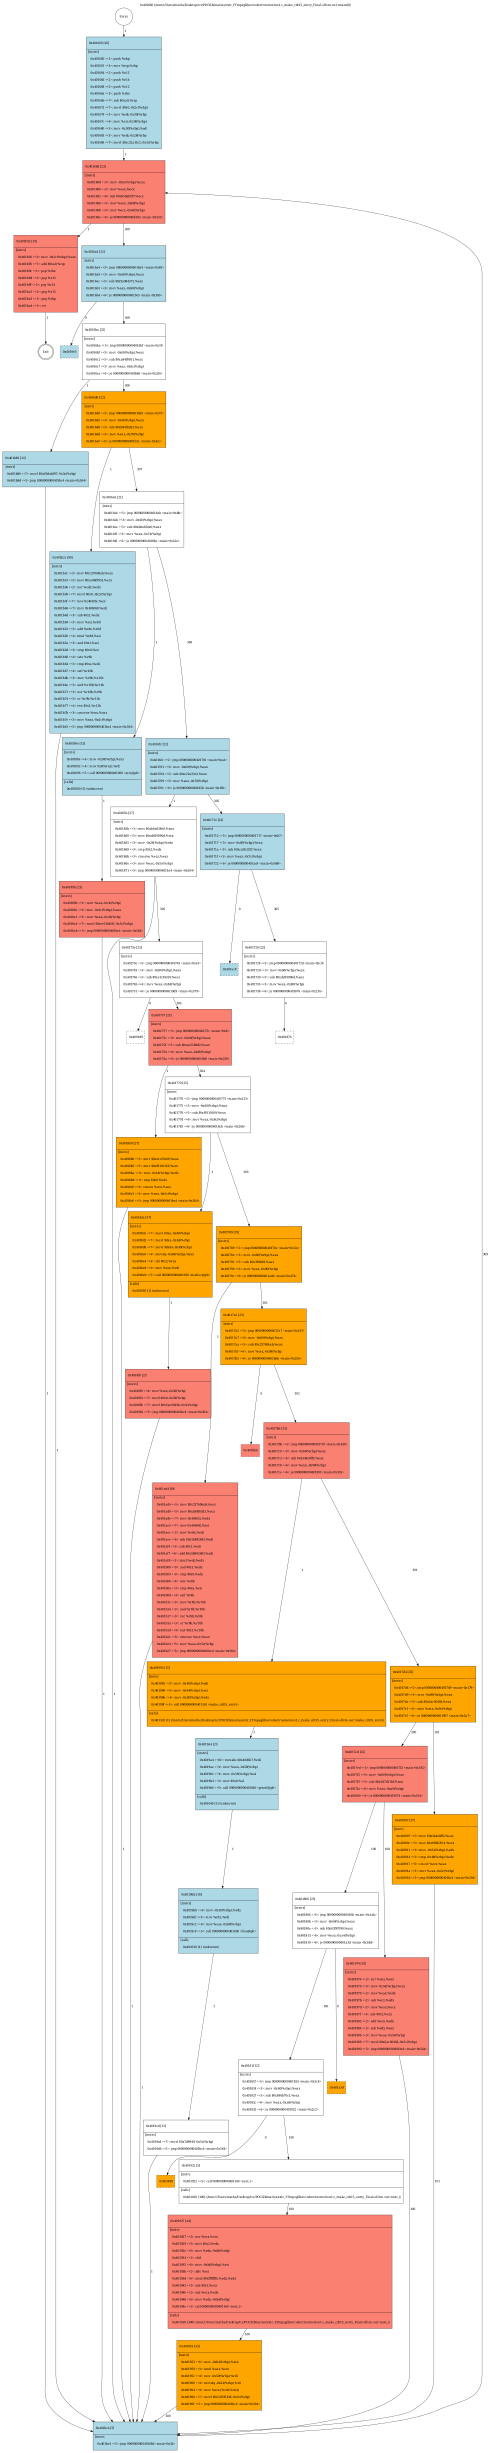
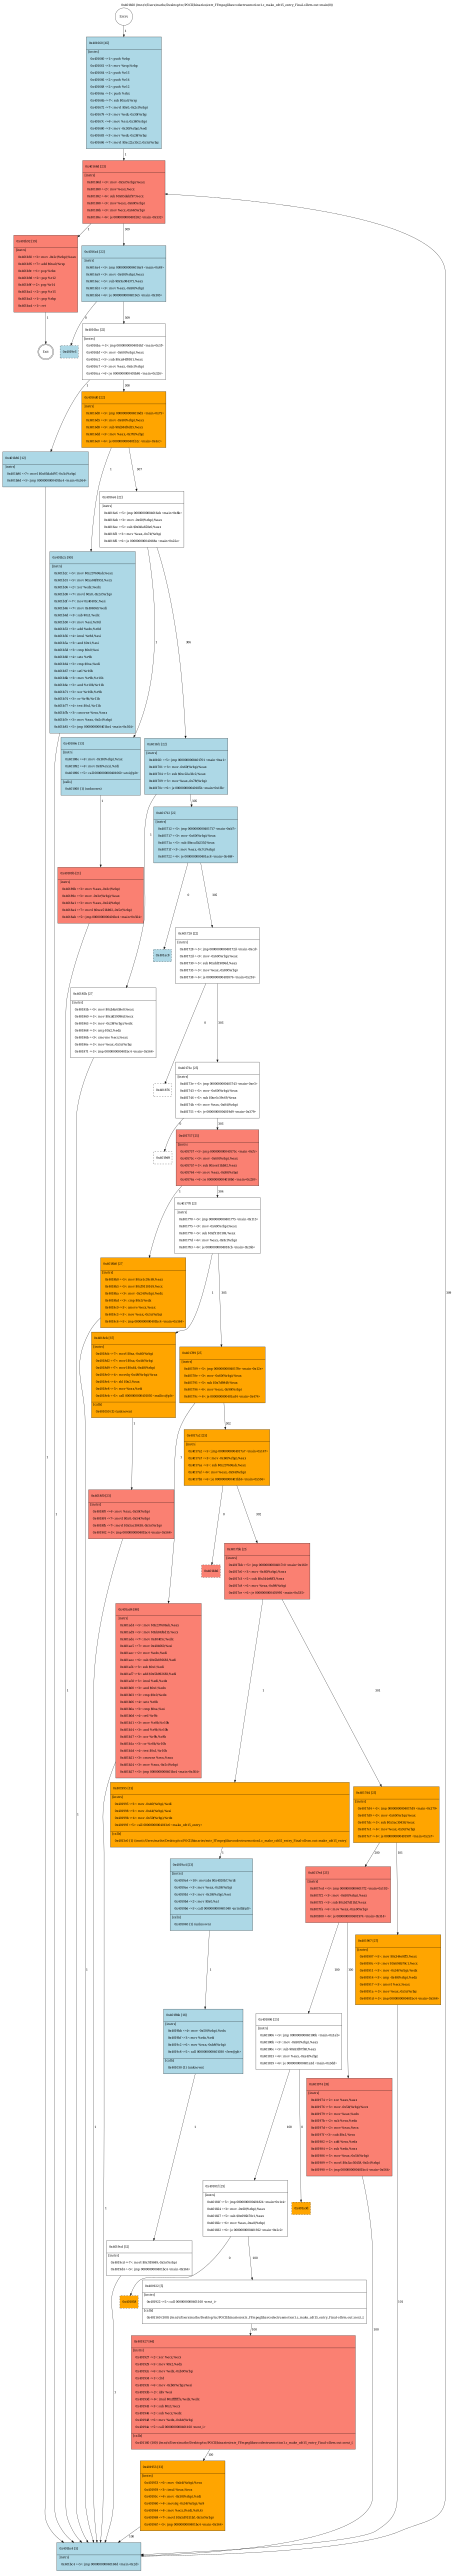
(157, 908) -> (217, 1022)
